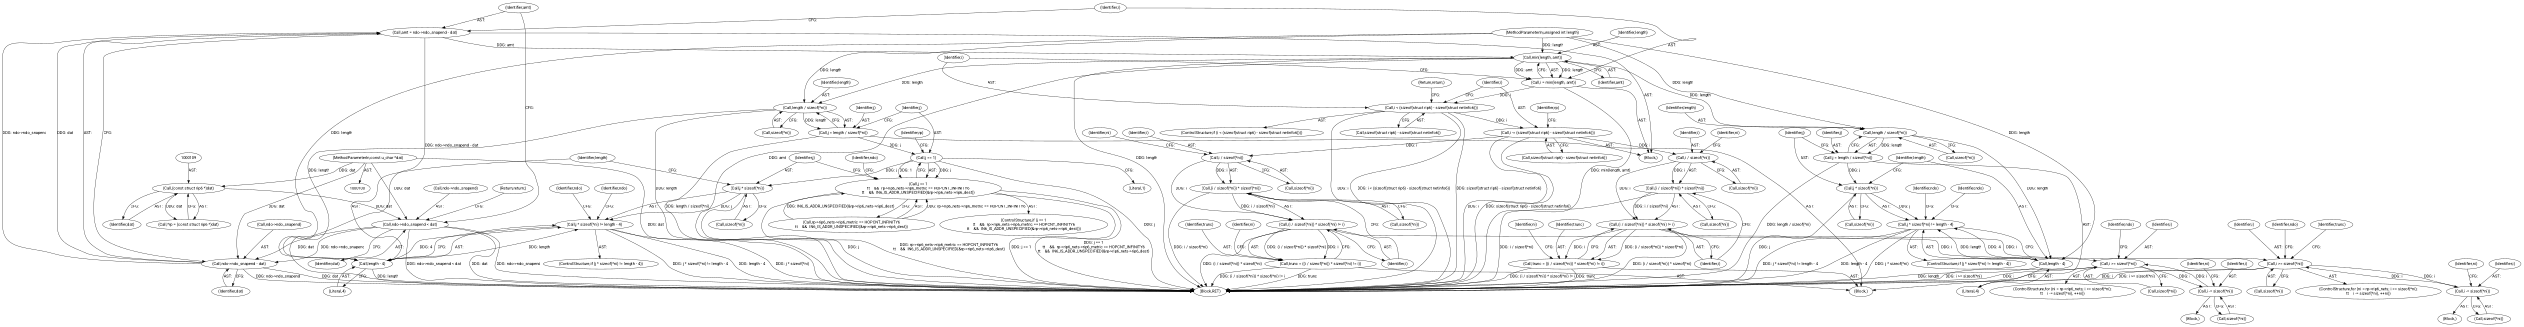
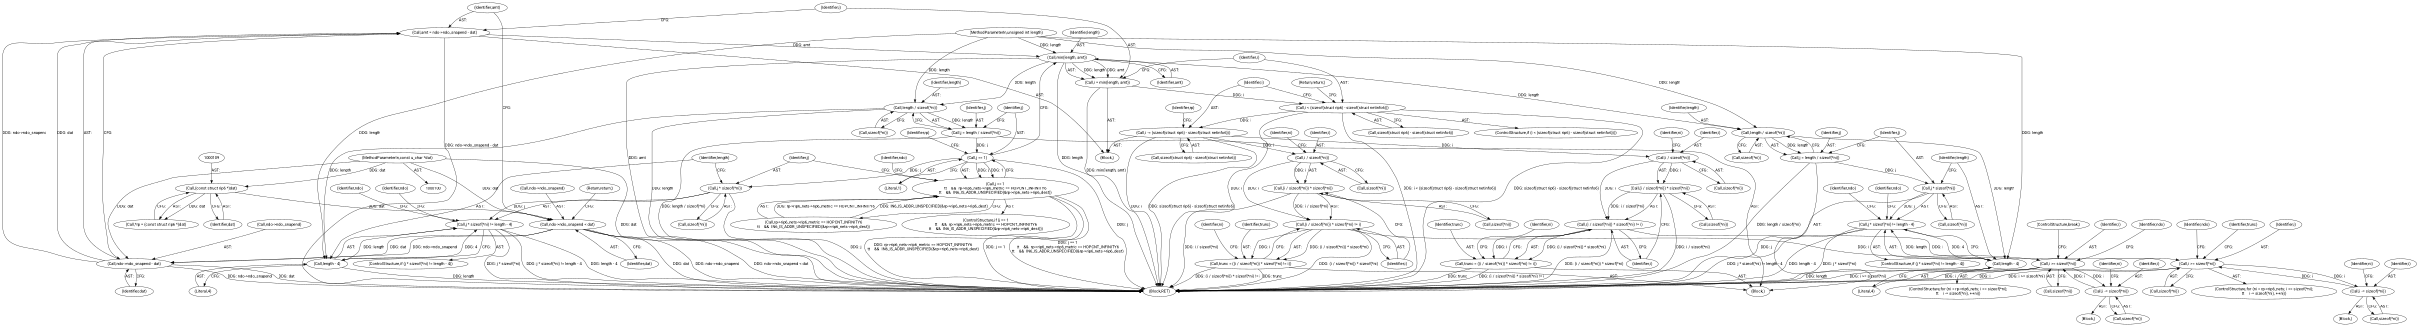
(1538, 73) -> (1040, 124)
none -> (928, 168)
none -> (2058, 225)
